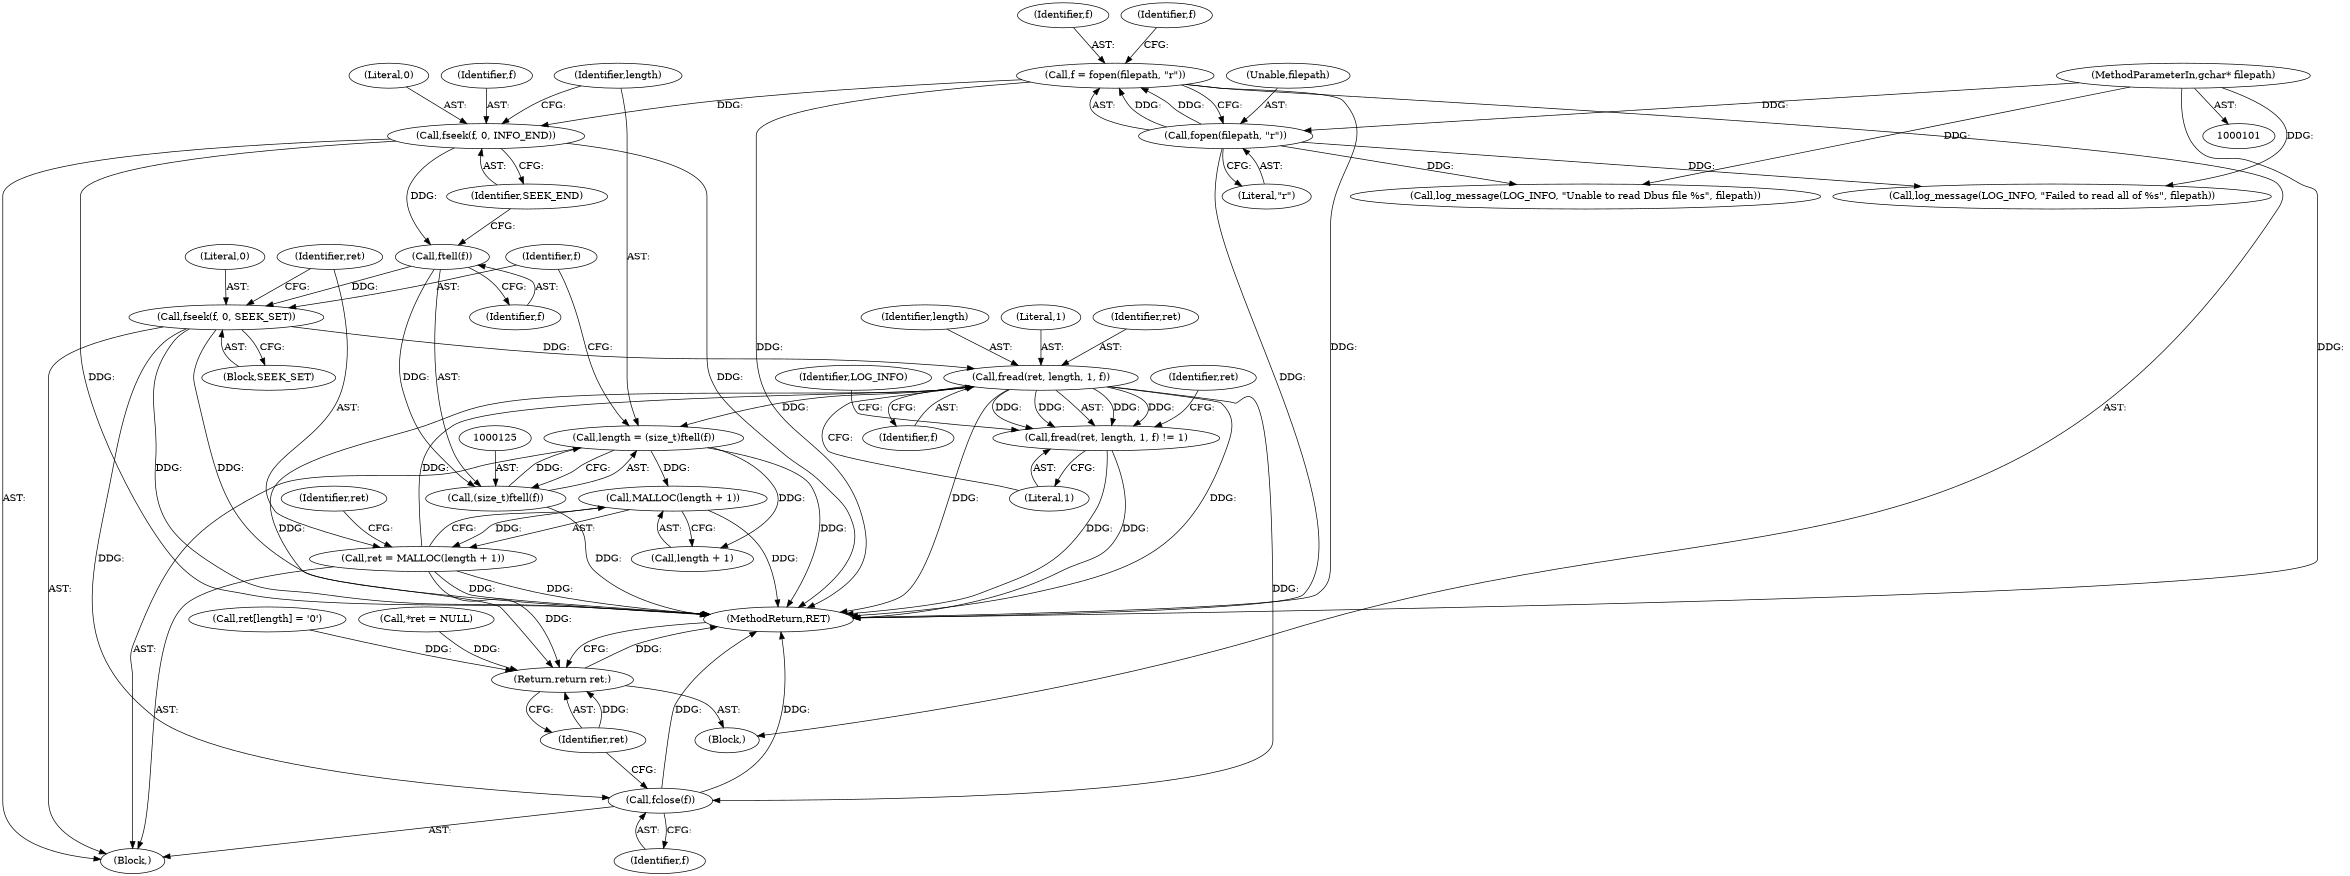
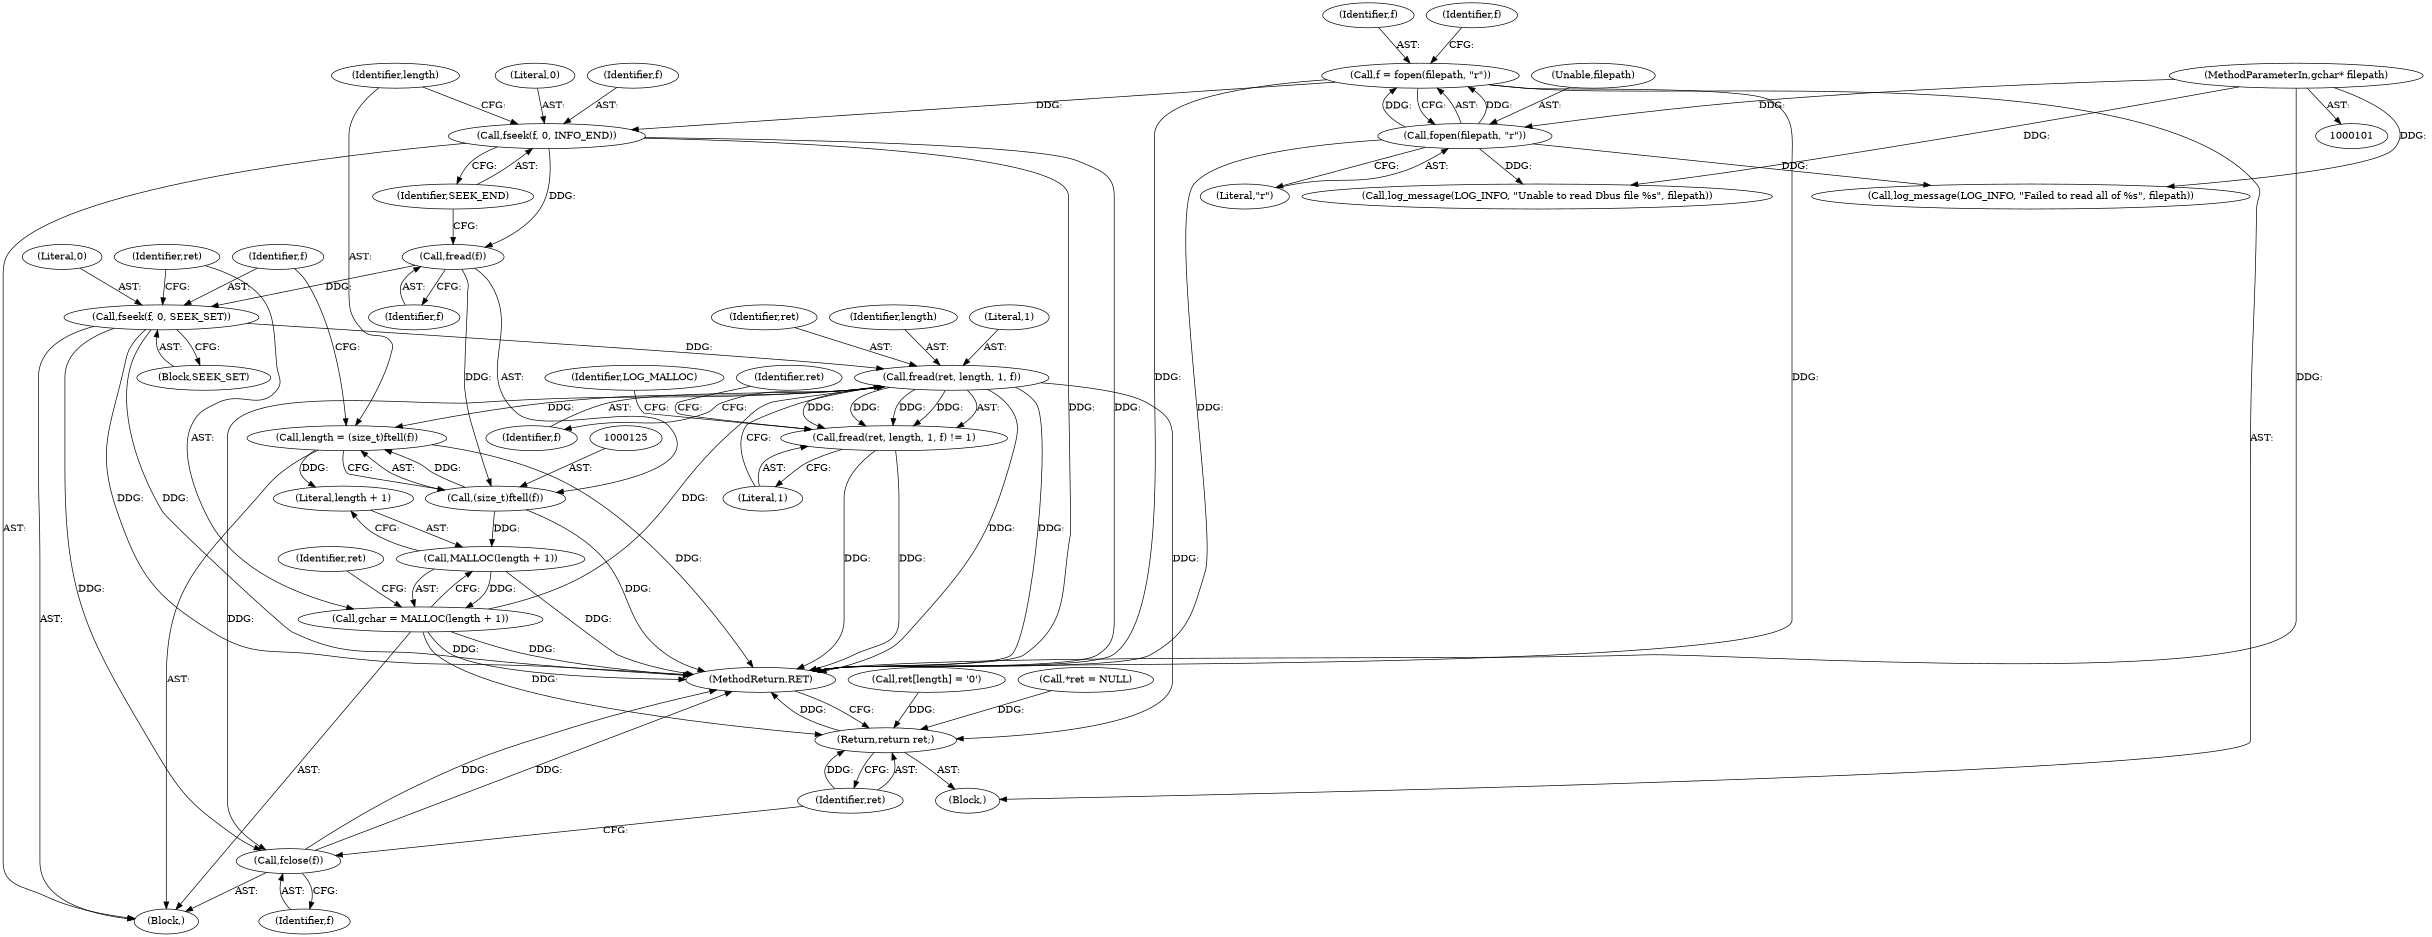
(442, 257) -> (453, 257)
(853, 378) -> (634, 378)
(659, 465) -> (493, 525)
(423, 559) -> (420, 619)
(692, 559) -> (343, 499)
